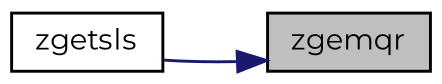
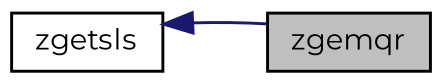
(200, 62) -> (230, 23)
